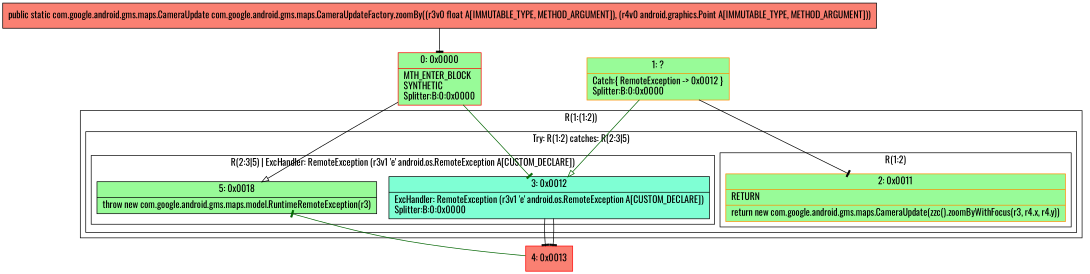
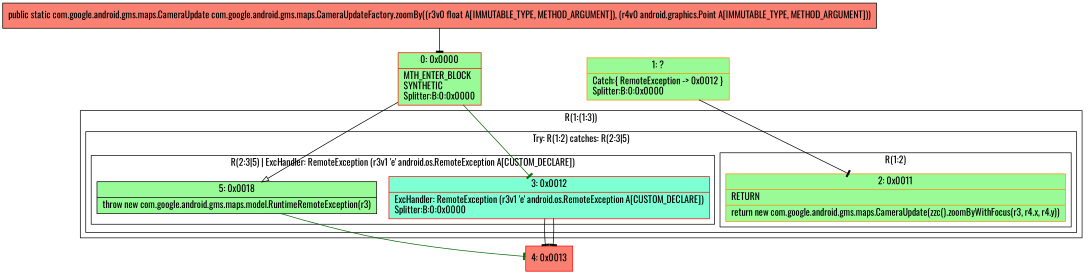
(581, 118) -> (581, 118)
(606, 136) -> none
(549, 198) -> (549, 198)
(415, 242) -> (406, 243)
